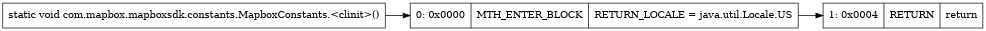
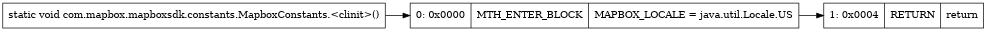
(693, 15) -> (694, 15)
